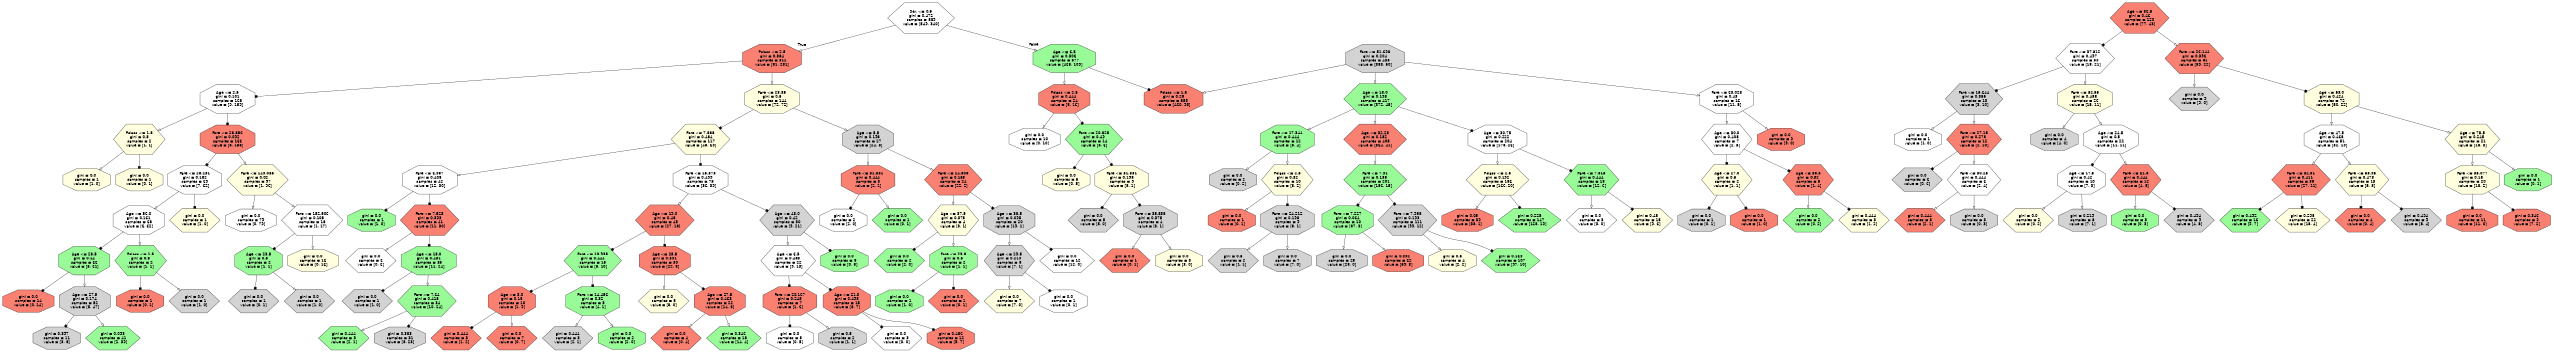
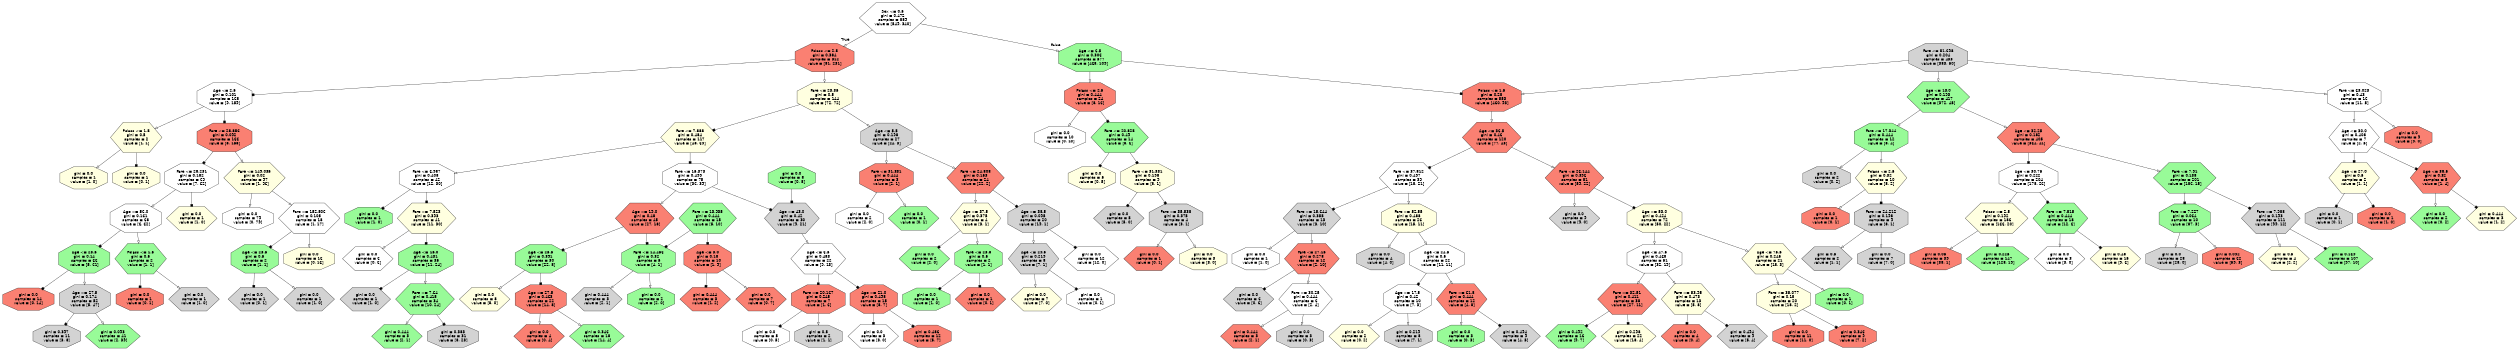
none -> (1492, 115)
(1434, 118) -> (2029, 157)
(430, 220) -> (427, 218)
(630, 240) -> (647, 238)
(816, 241) -> (792, 195)
(665, 261) -> (541, 259)
(1453, 261) -> (2284, 259)
